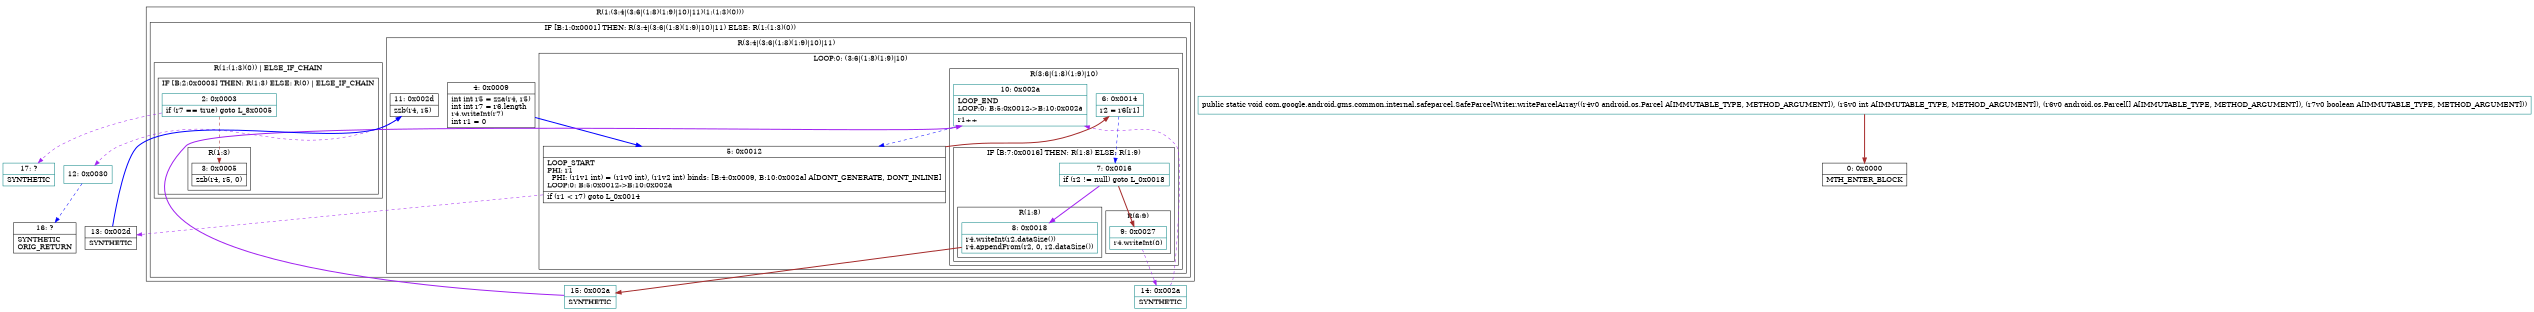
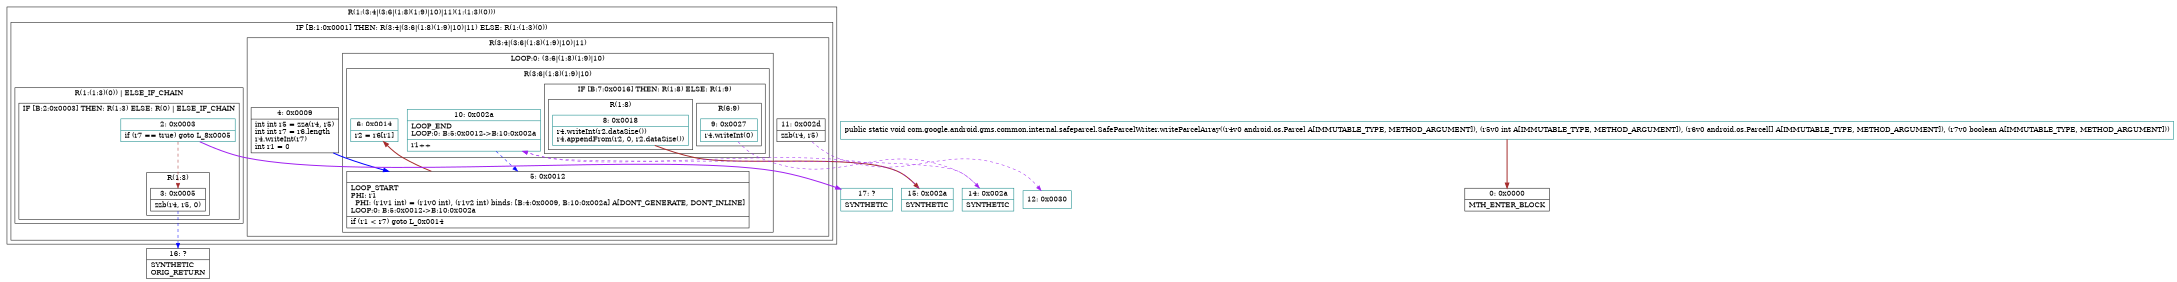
(99, 129) -> (517, 166)
(395, 130) -> (776, 158)
(1114, 175) -> none
(70, 201) -> (178, 227)
(111, 238) -> none
